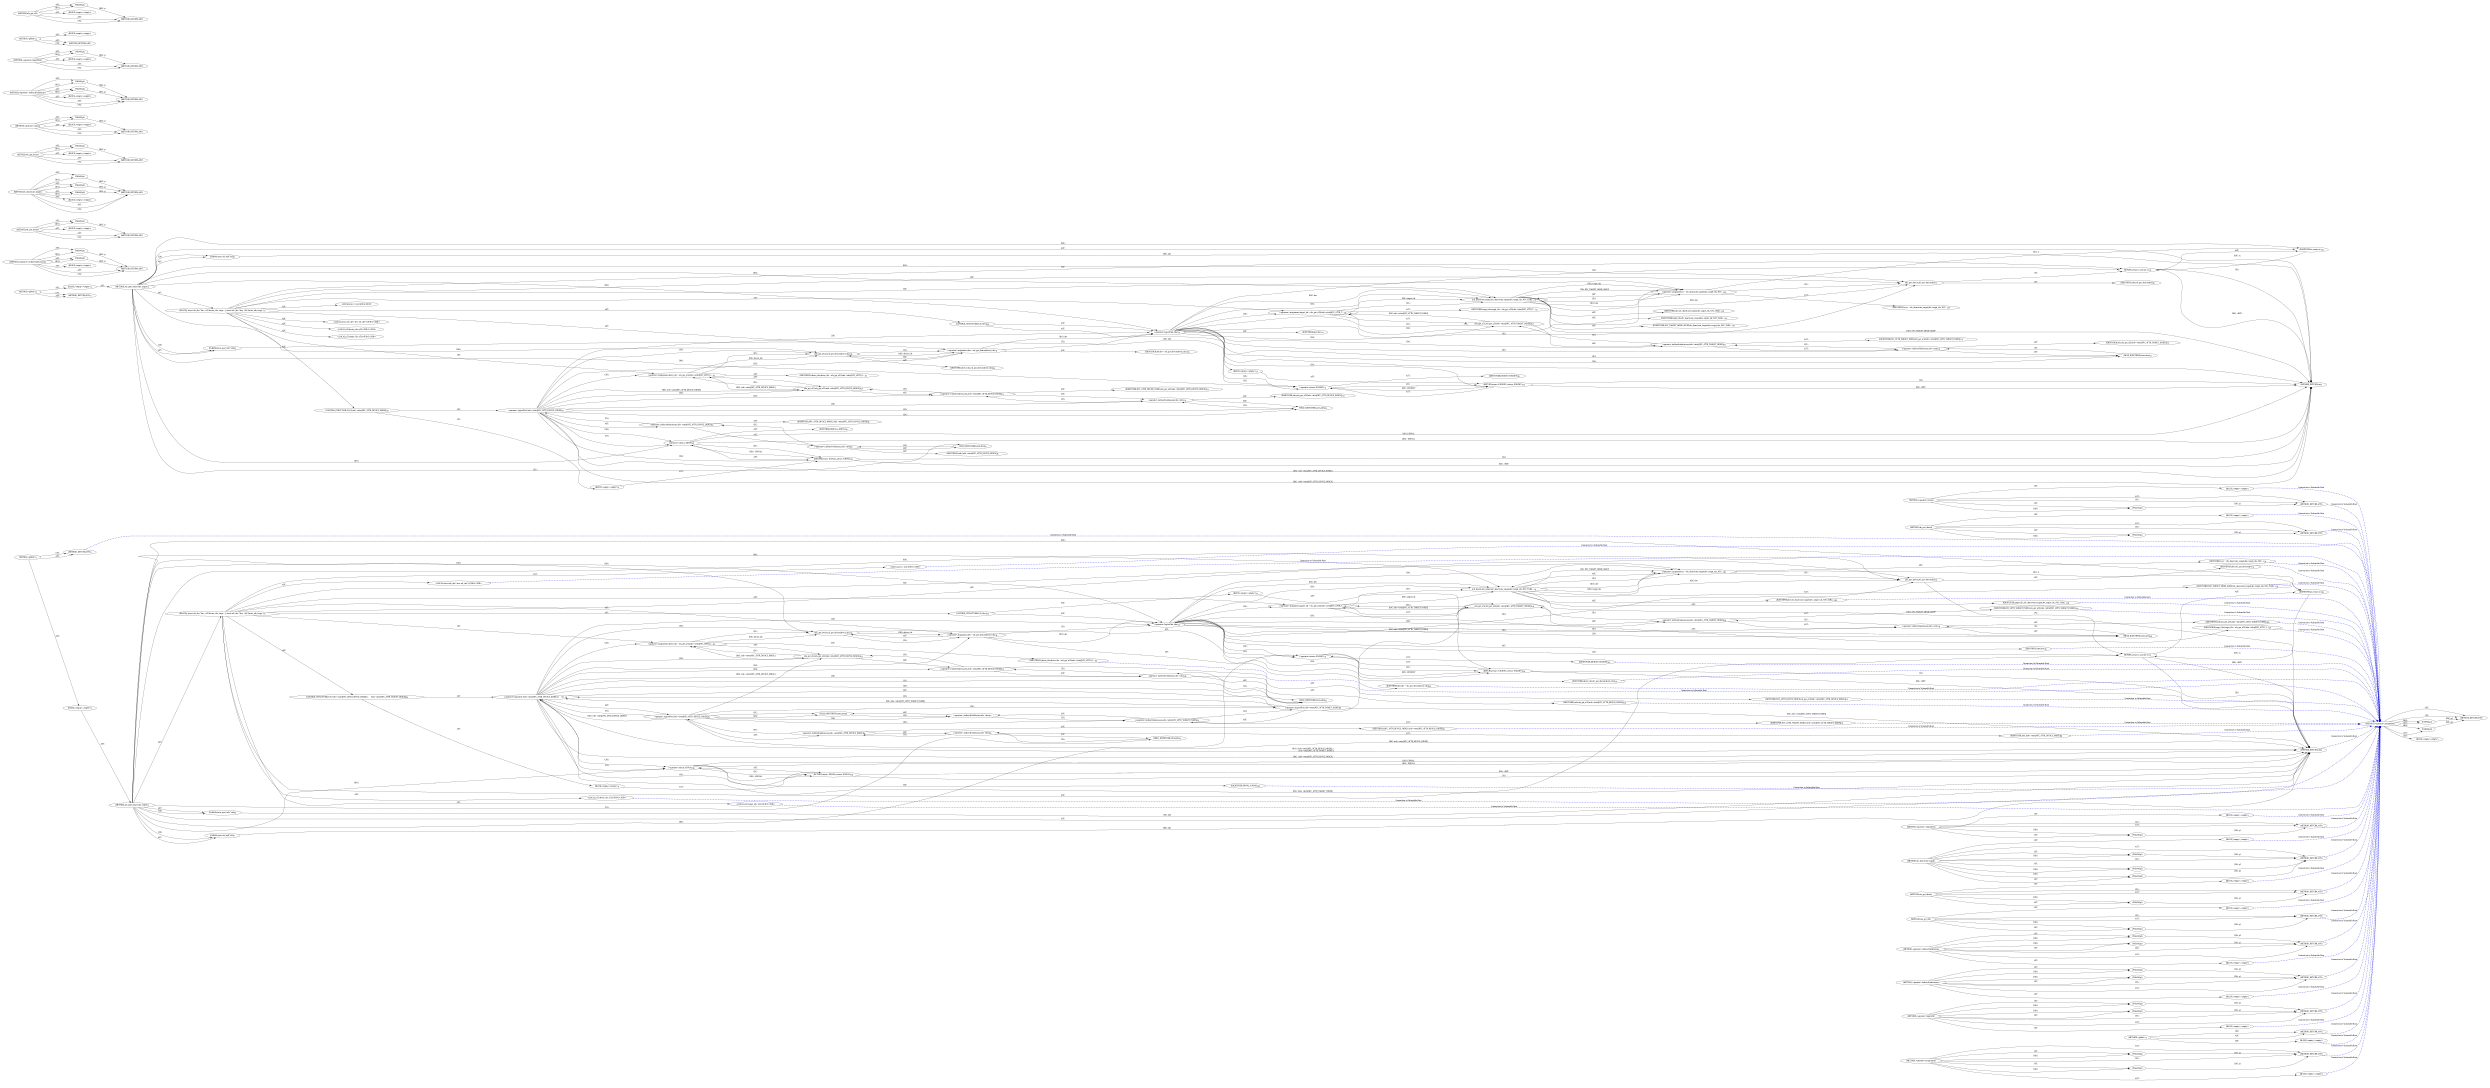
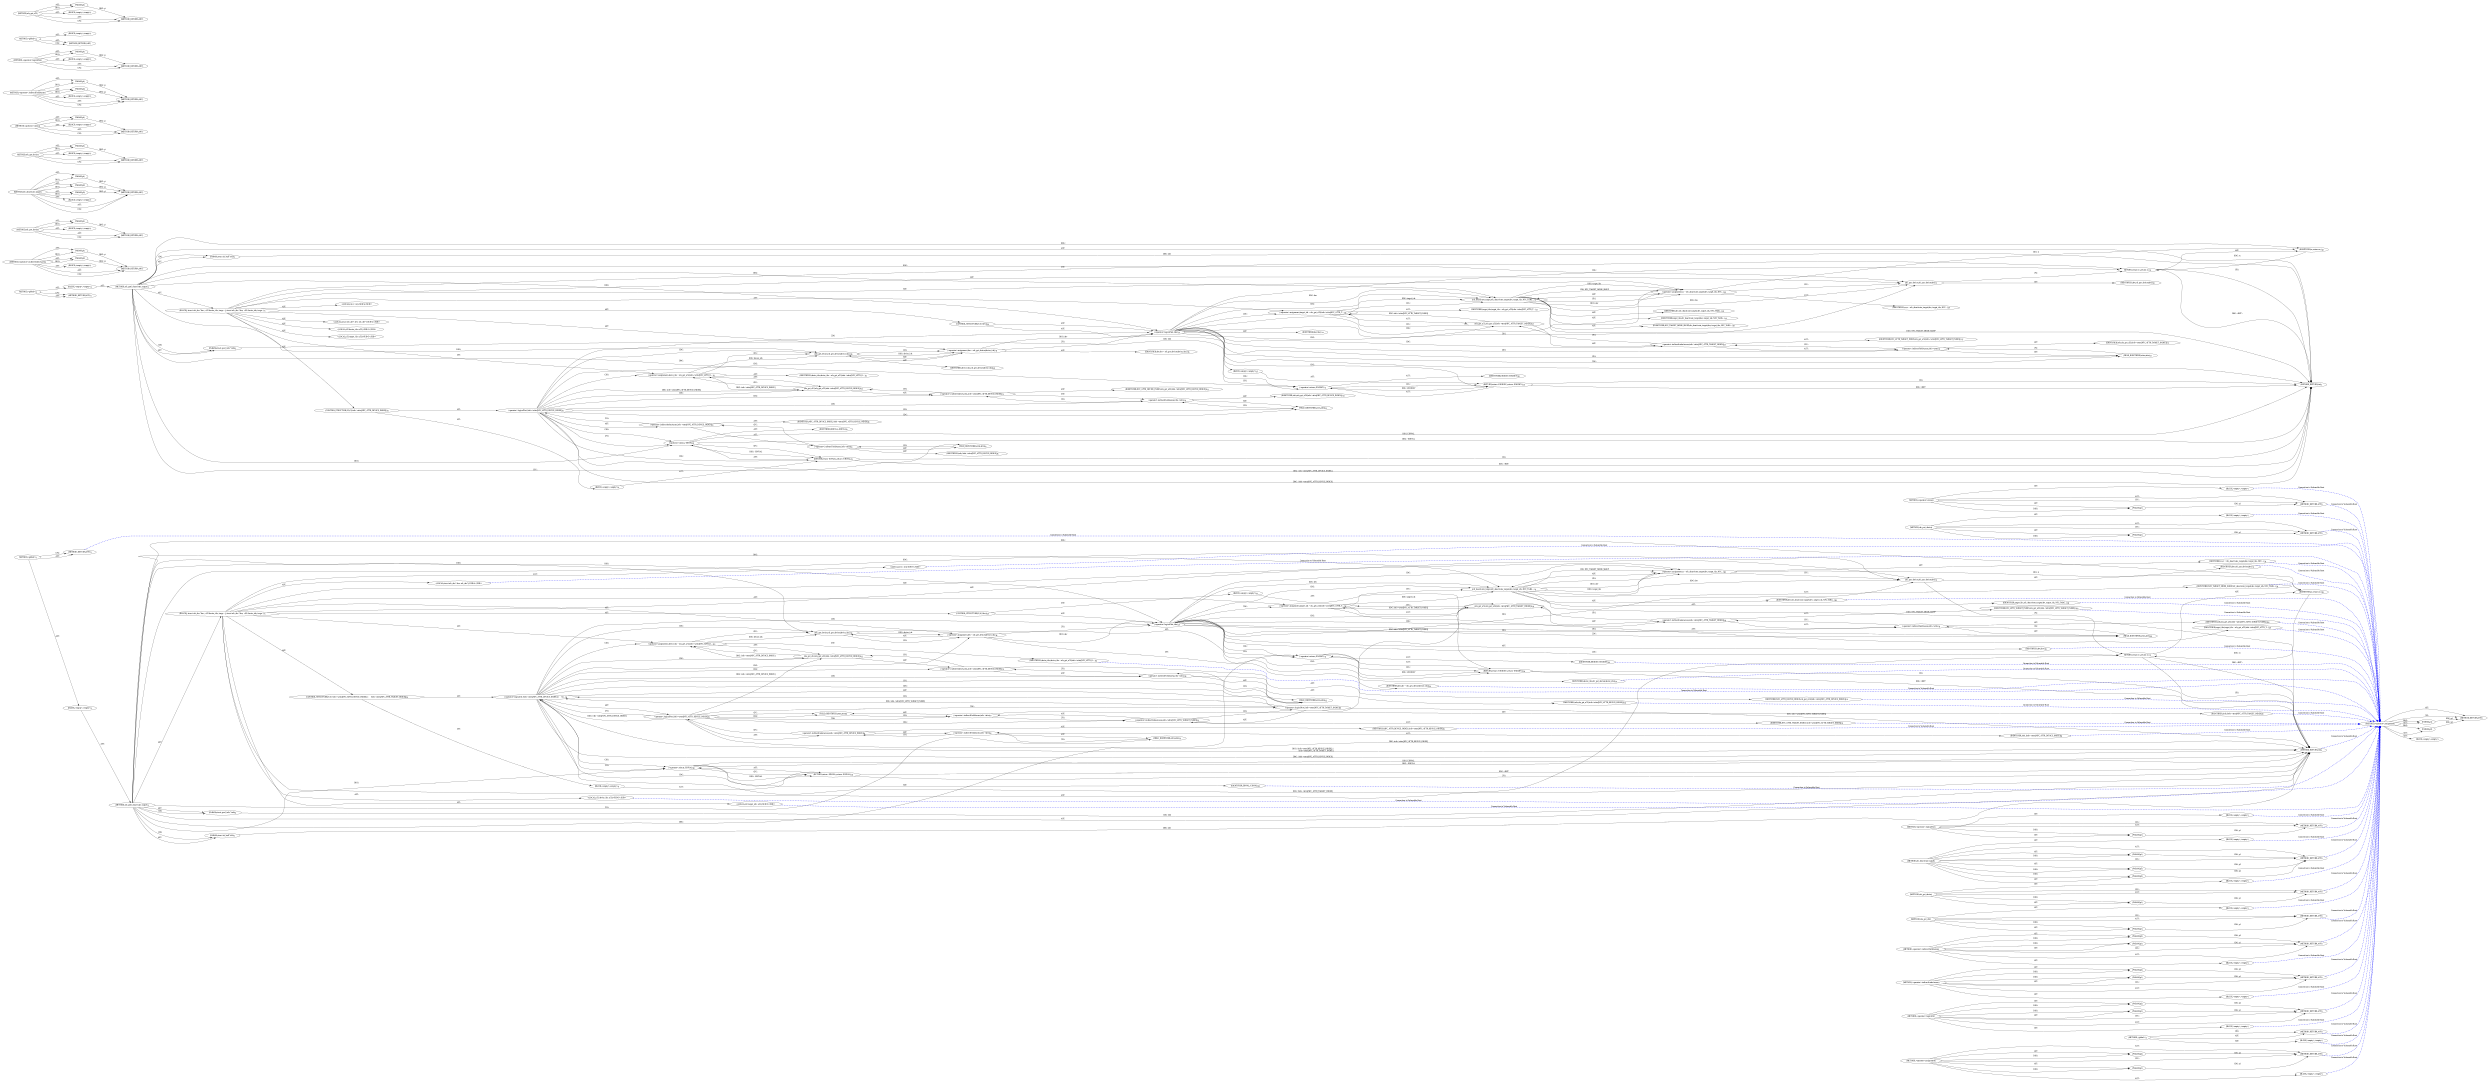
none -> (2237, 714)
